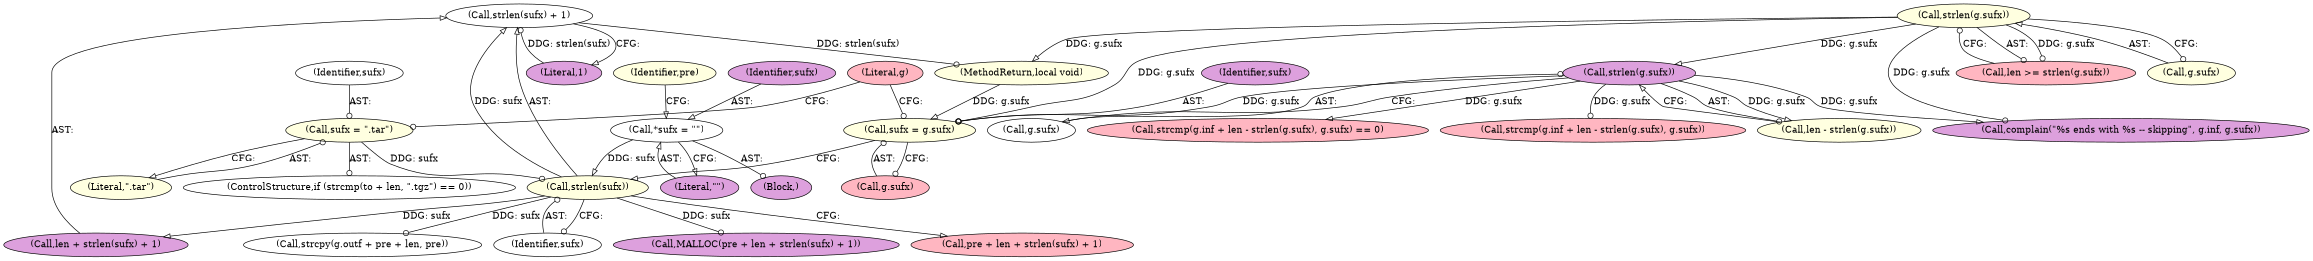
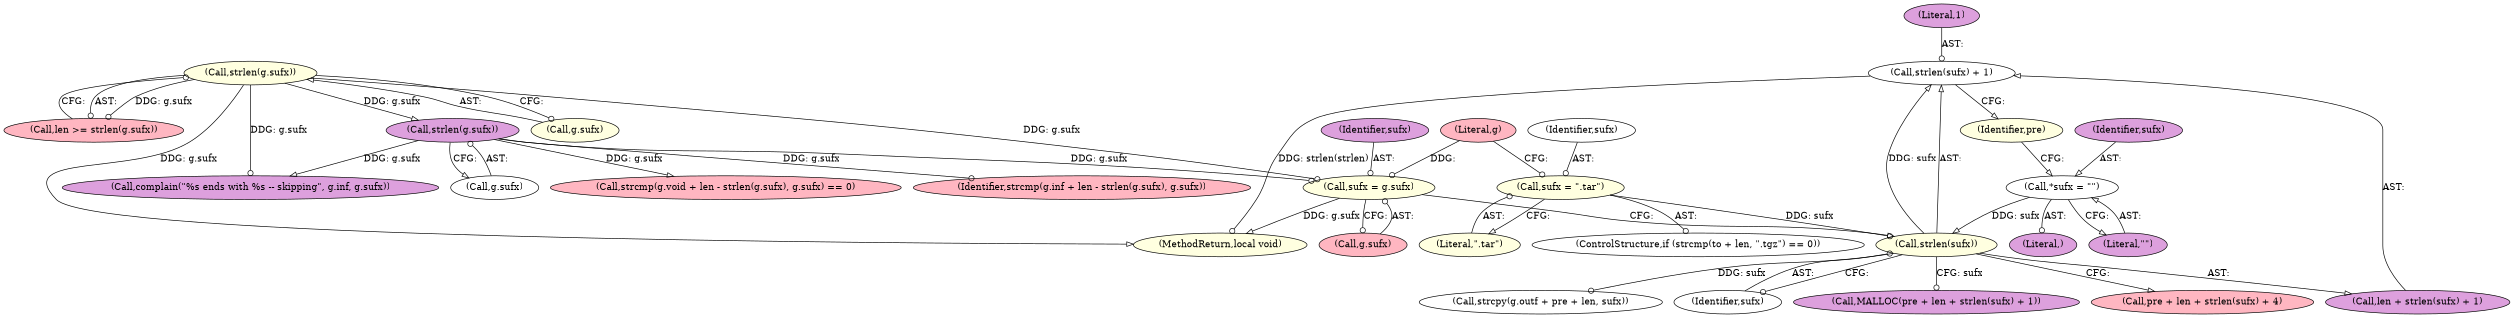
(609, 36) -> (1974, 100)
(569, 44) -> (1954, 44)
(858, 44) -> (1324, 159)
(968, 100) -> (1296, 214)
(913, 102) -> (1444, 159)
(1258, 130) -> (726, 188)
(1593, 130) -> (1082, 188)
(1839, 130) -> none
(781, 188) -> (2043, 245)
(427, 216) -> (2220, 274)
(707, 216) -> (1960, 274)
(363, 245) -> (1541, 302)
(1022, 245) -> (2202, 302)
